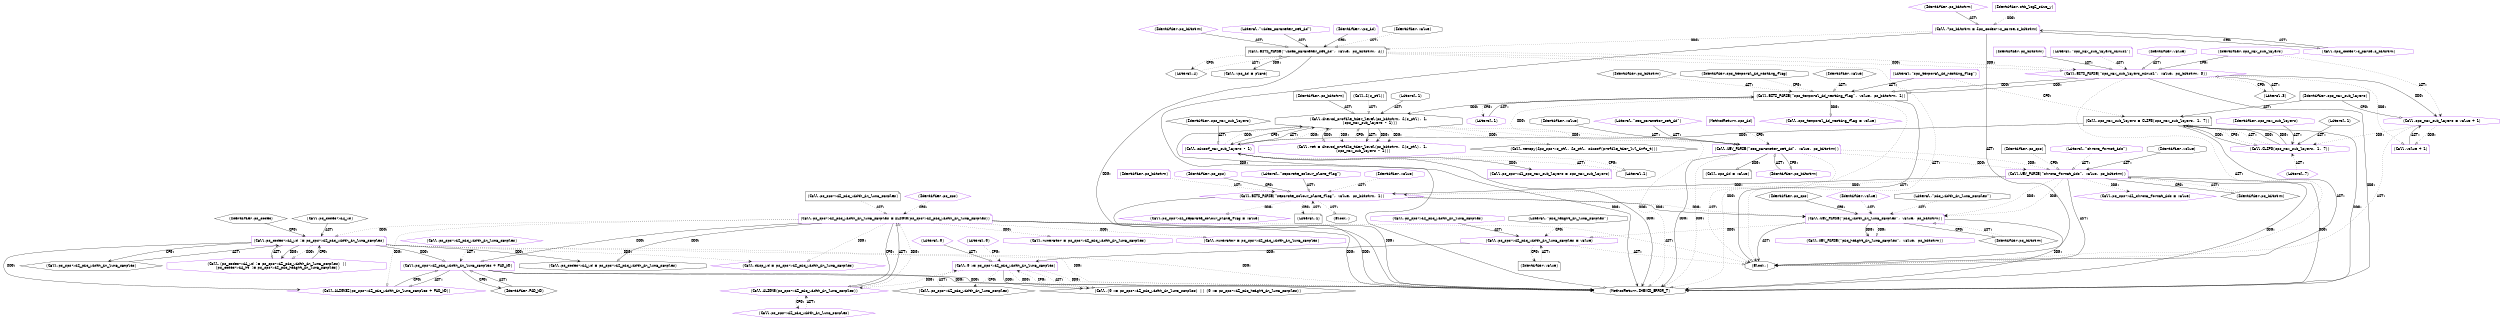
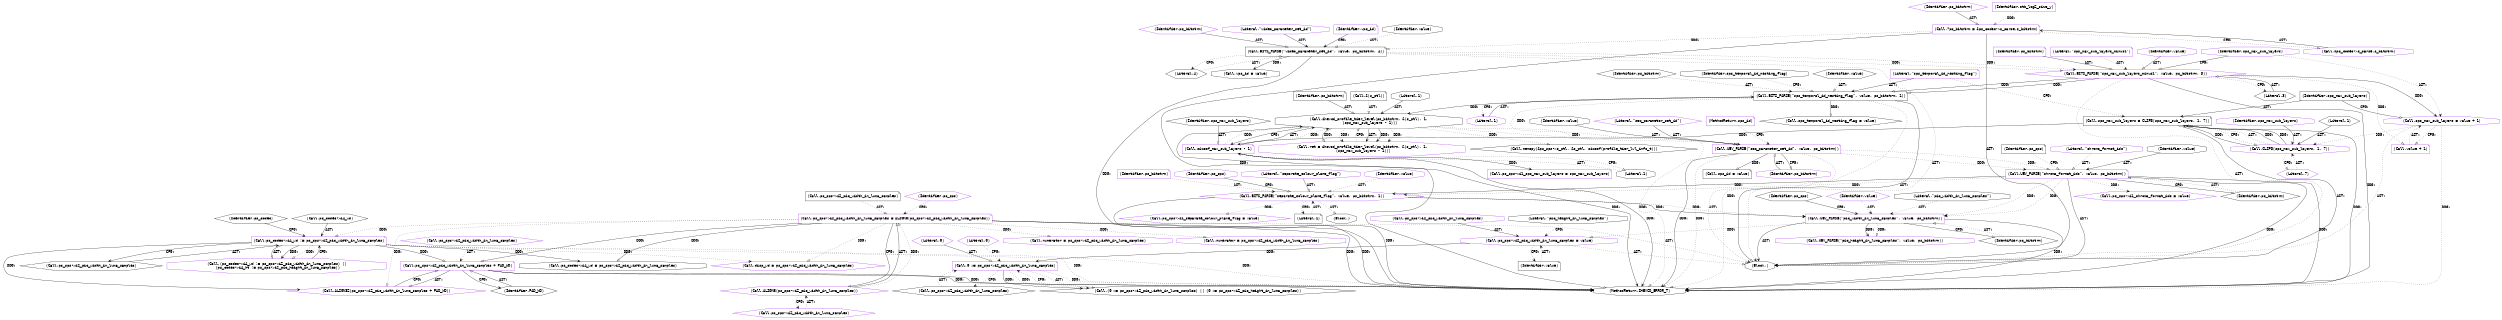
(2179, 40) -> (2179, 40)
(1246, 74) -> (1246, 74)
(1831, 121) -> (1831, 121)
(2411, 134) -> (2411, 134)
(2433, 135) -> (2433, 135)
none -> (2283, 161)
(913, 282) -> none
none -> (2254, 287)
